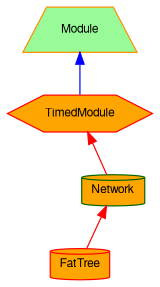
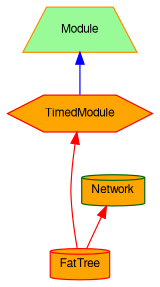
(100, 159) -> (71, 196)
